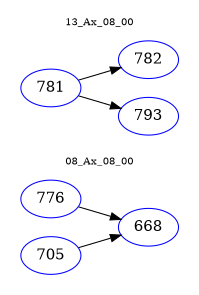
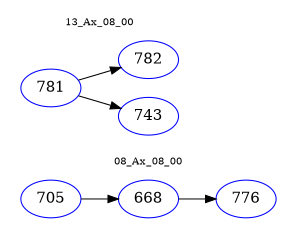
(148, 116) -> (148, 116)
(95, 212) -> (192, 199)
